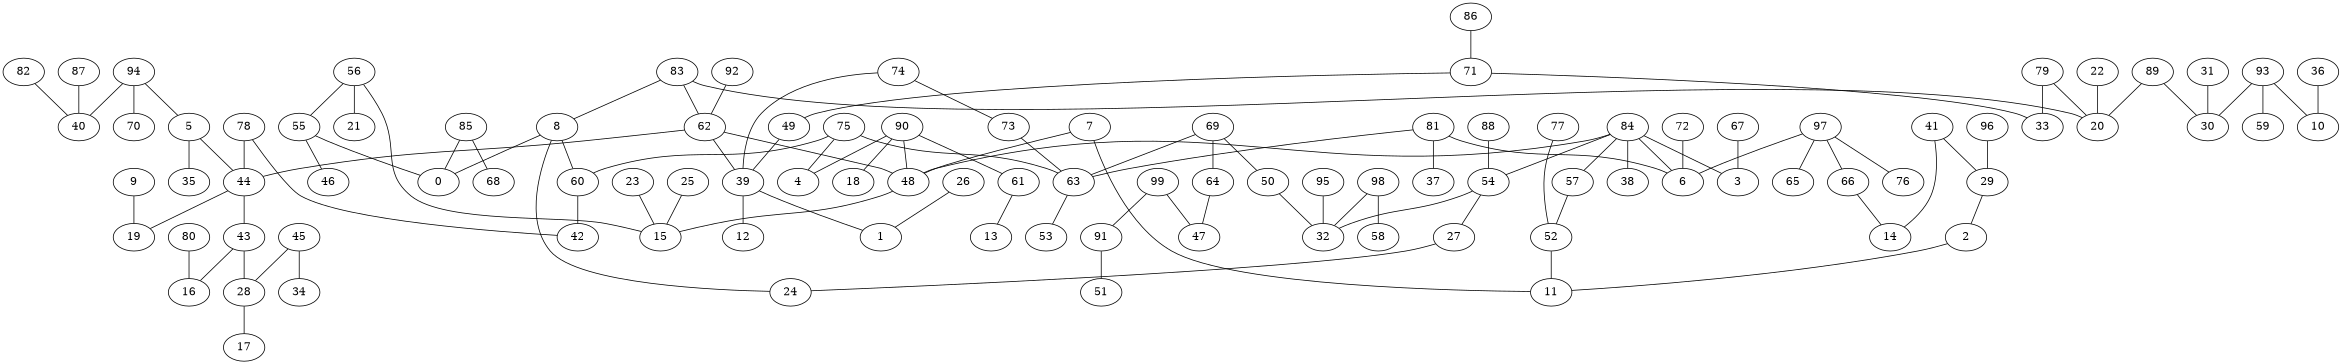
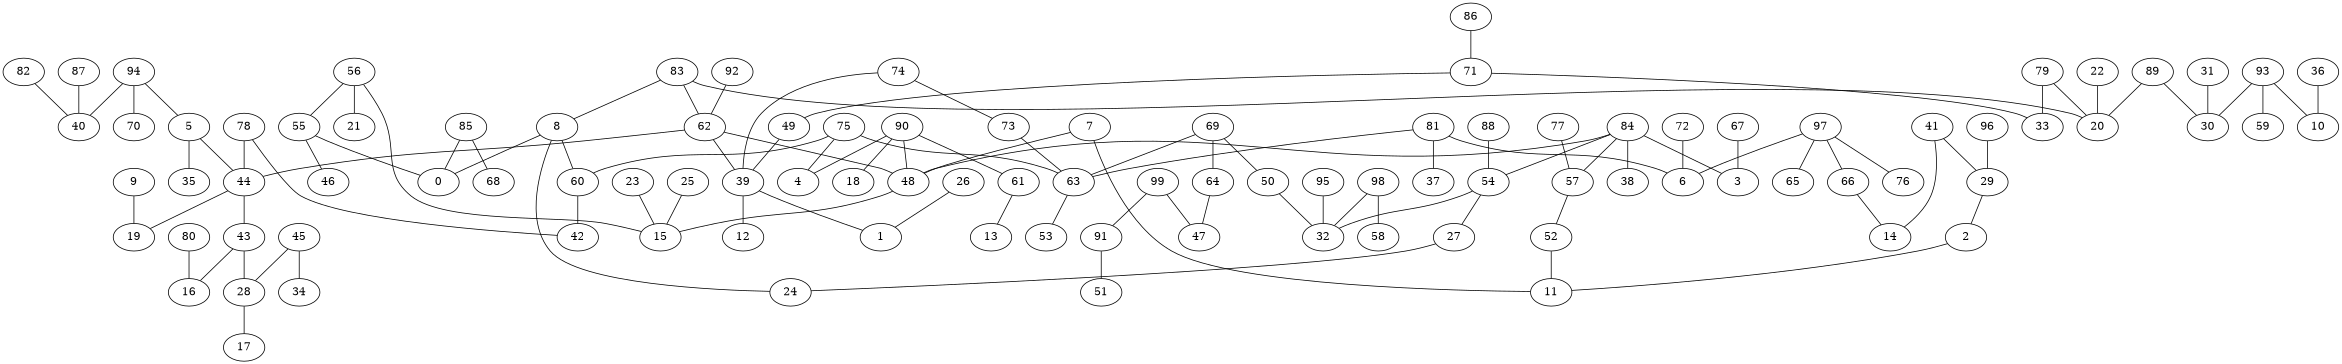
(1655, 155) -> none
(1544, 182) -> (1567, 159)
